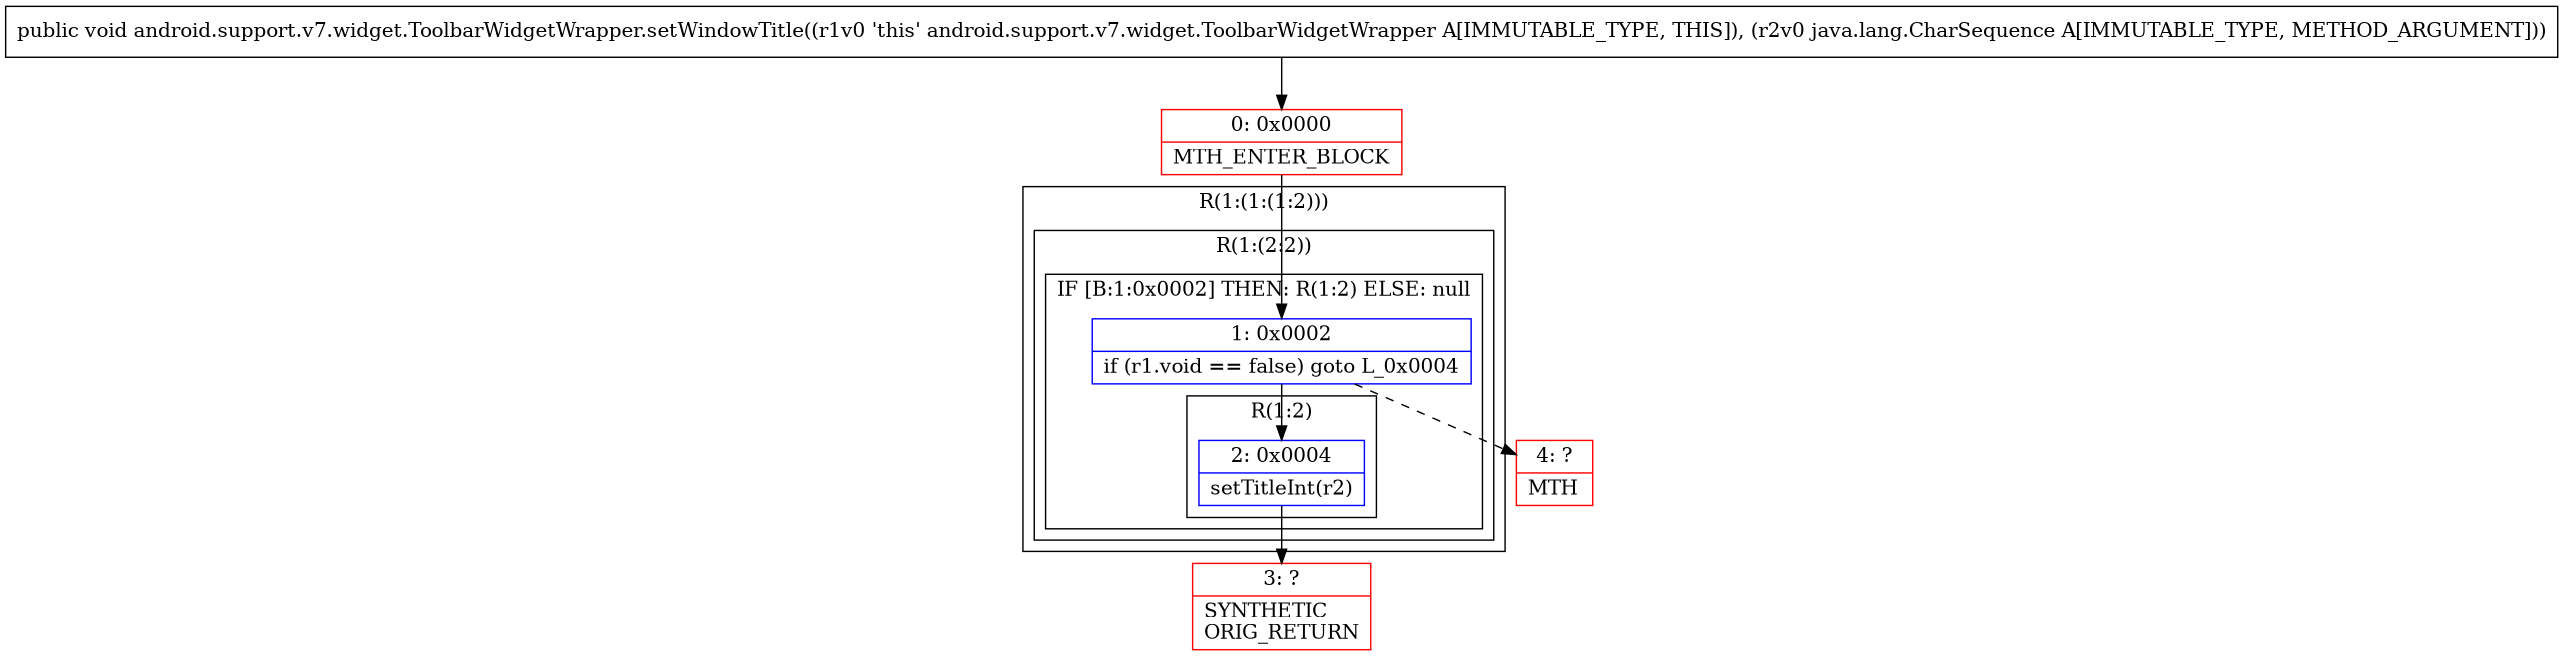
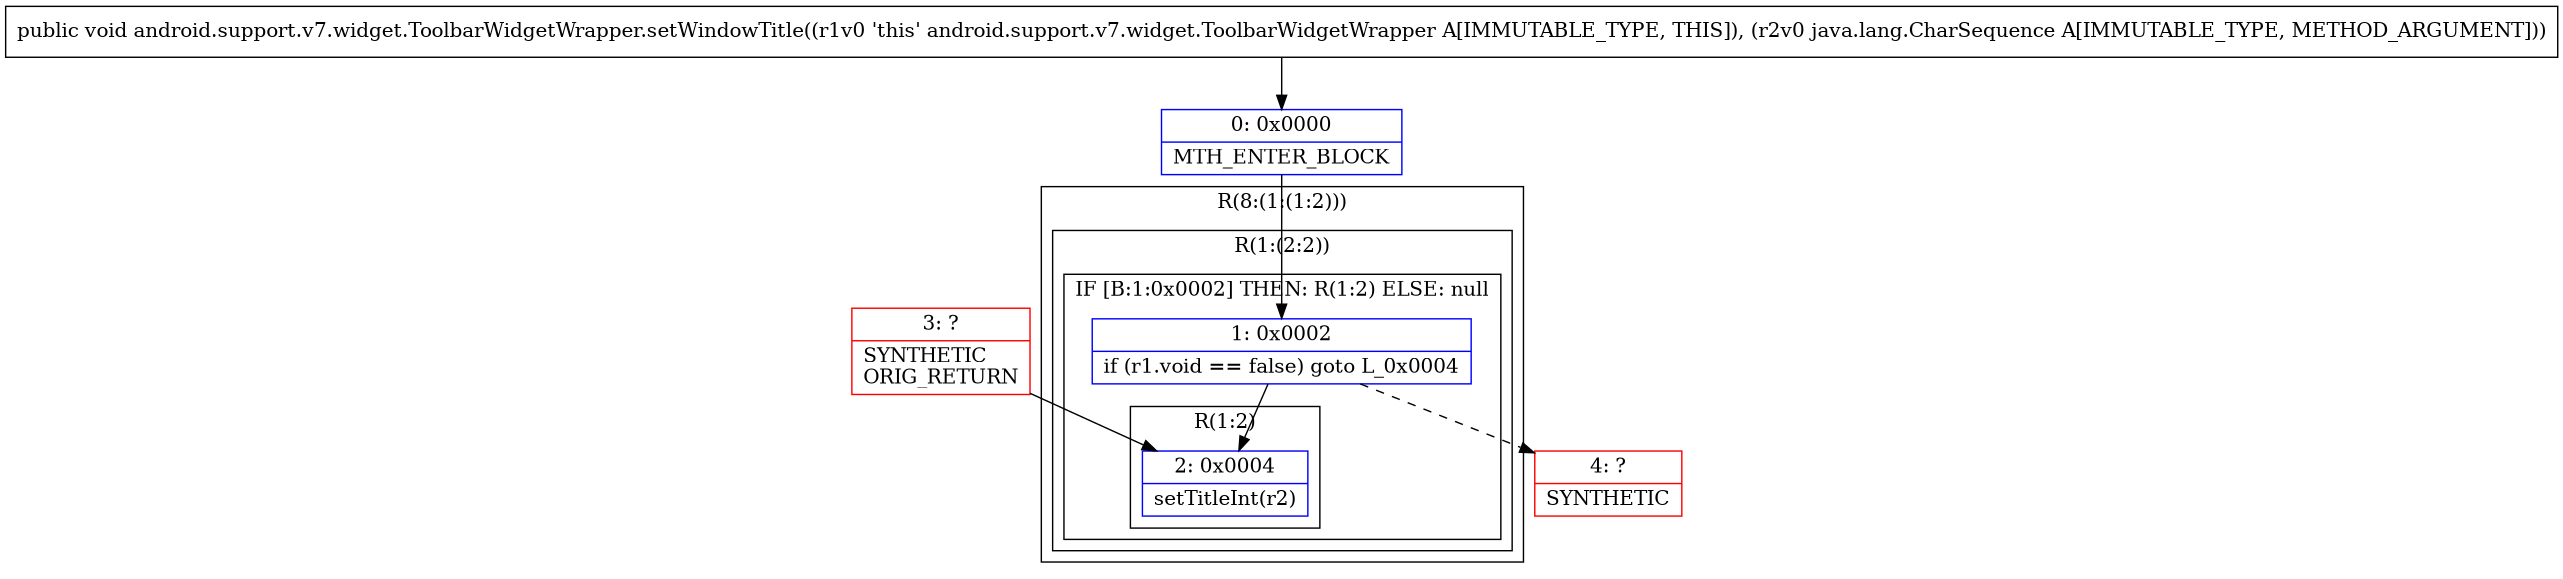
(1282, 142) -> (1282, 142)
(1264, 203) -> (1282, 203)
(1553, 488) -> (1608, 499)
(1282, 528) -> (1087, 419)
